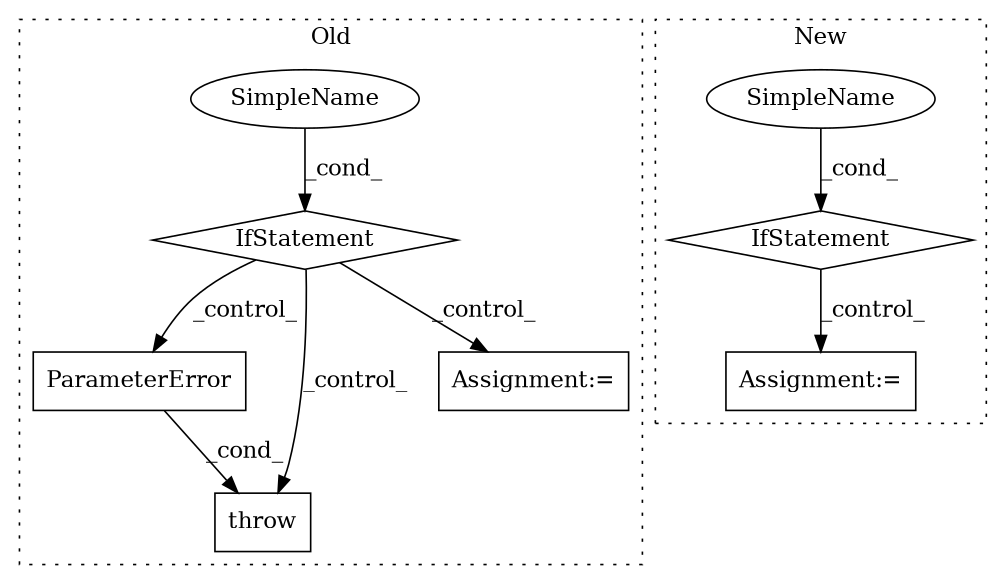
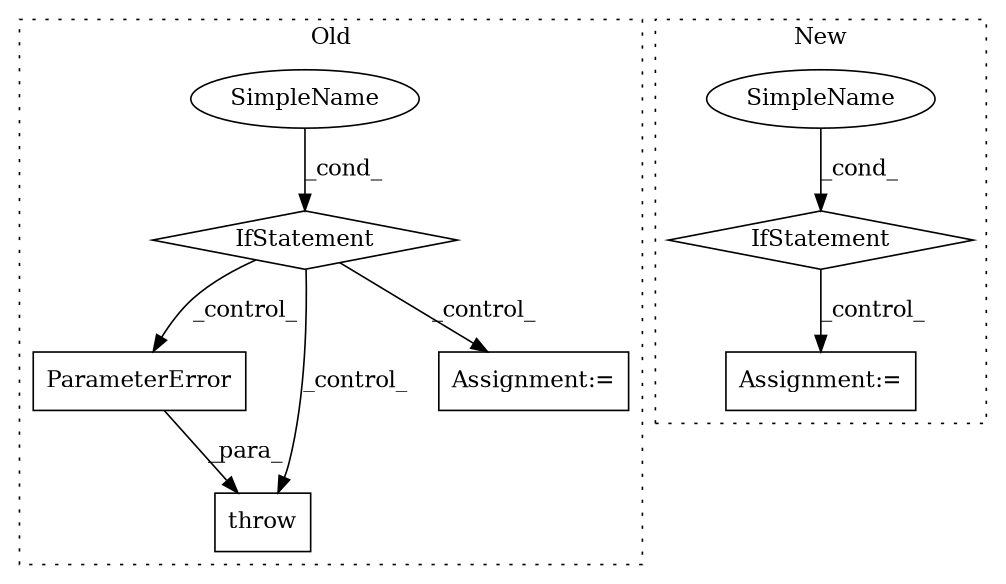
(245, 452) -> (245, 452)
